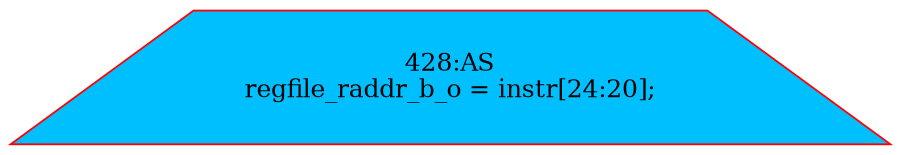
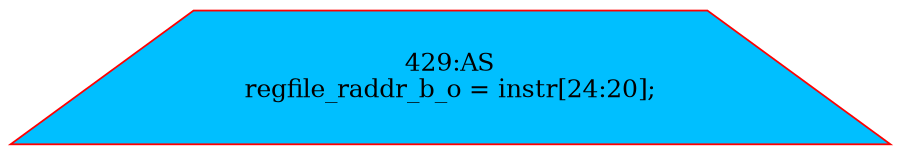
(450, 77) -> (450, 77)
